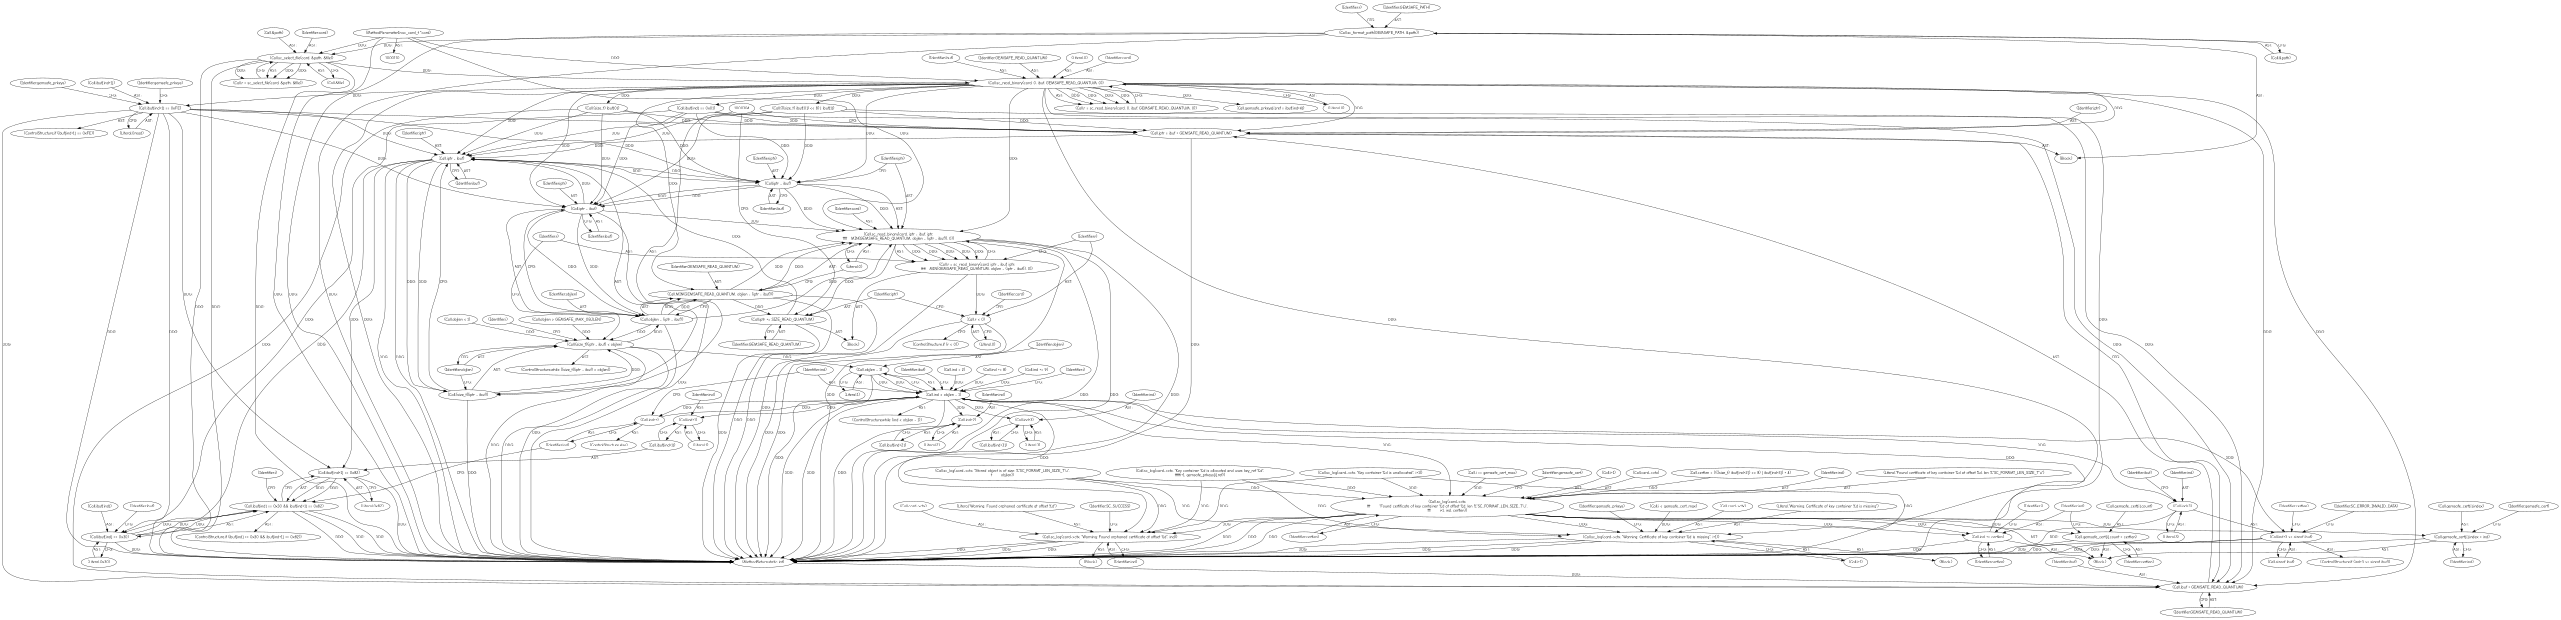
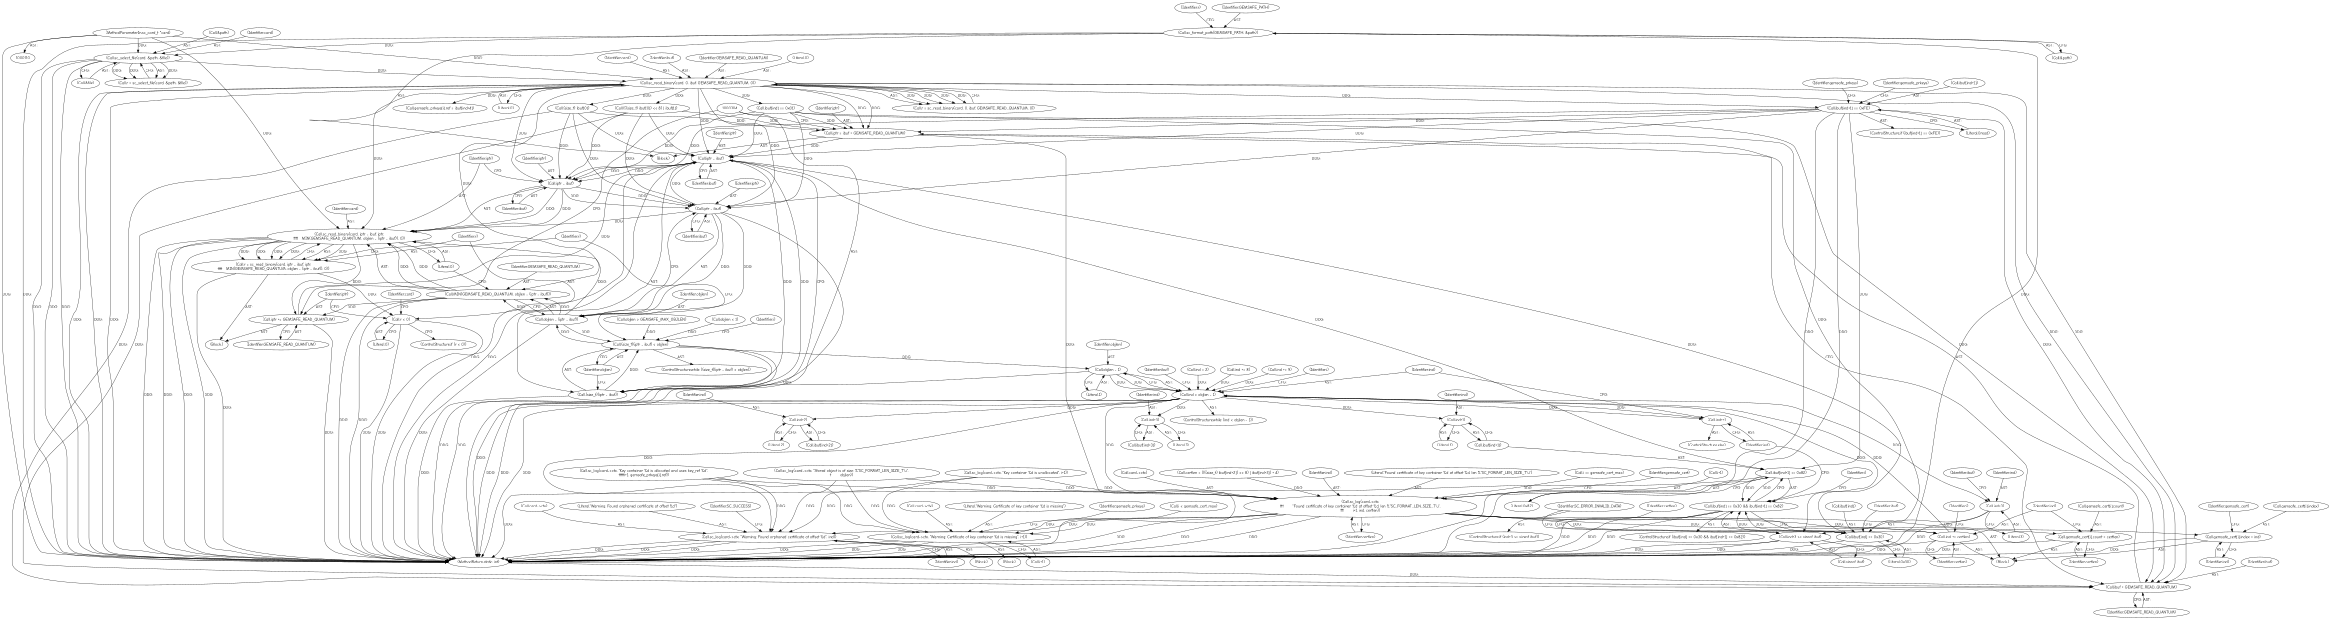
(783, 320) -> (299, 320)
(201, 525) -> (1784, 525)
(2322, 549) -> (1538, 518)
